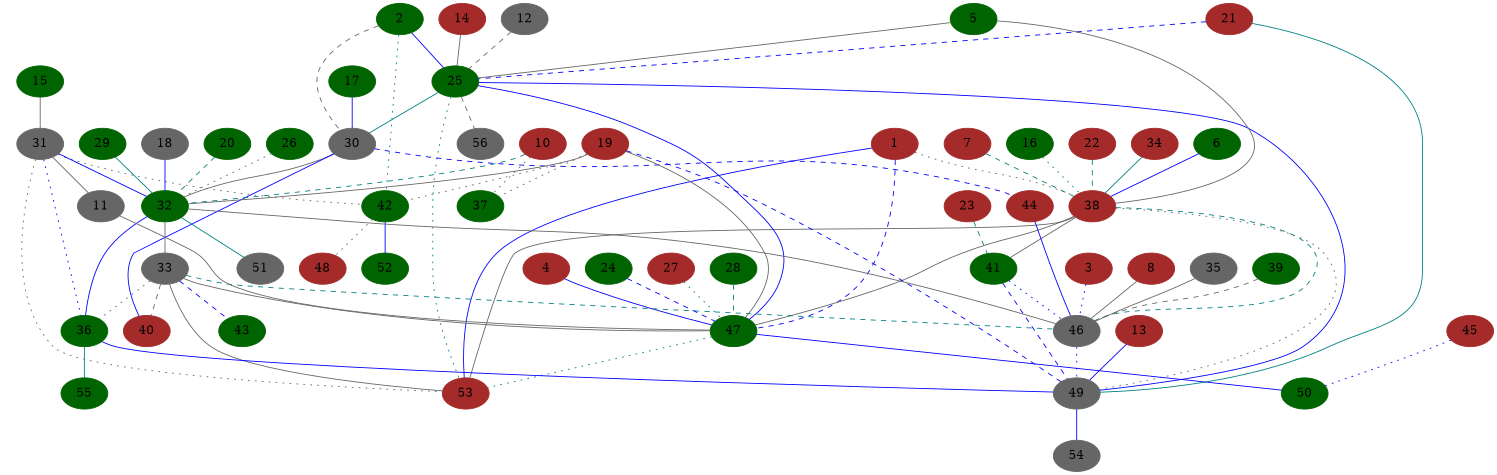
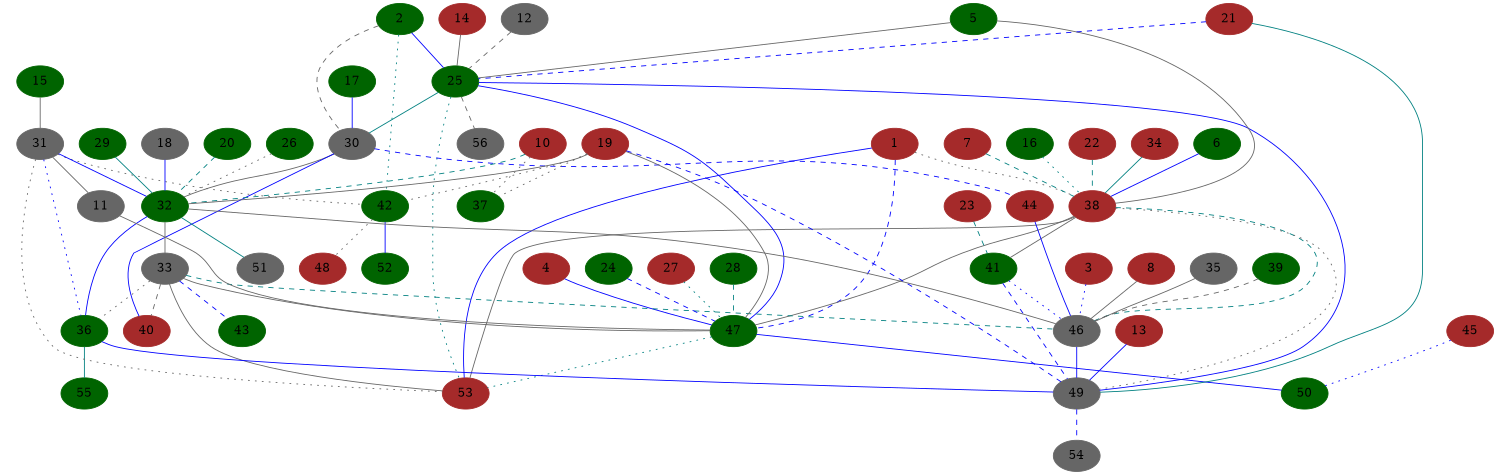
(1077, 362) -> (1077, 362)
(1077, 425) -> (1077, 425)
